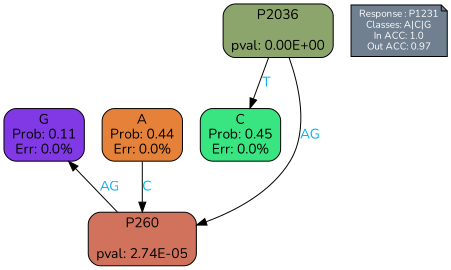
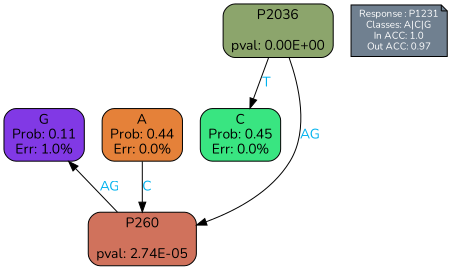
(44, 135) -> (44, 135)
